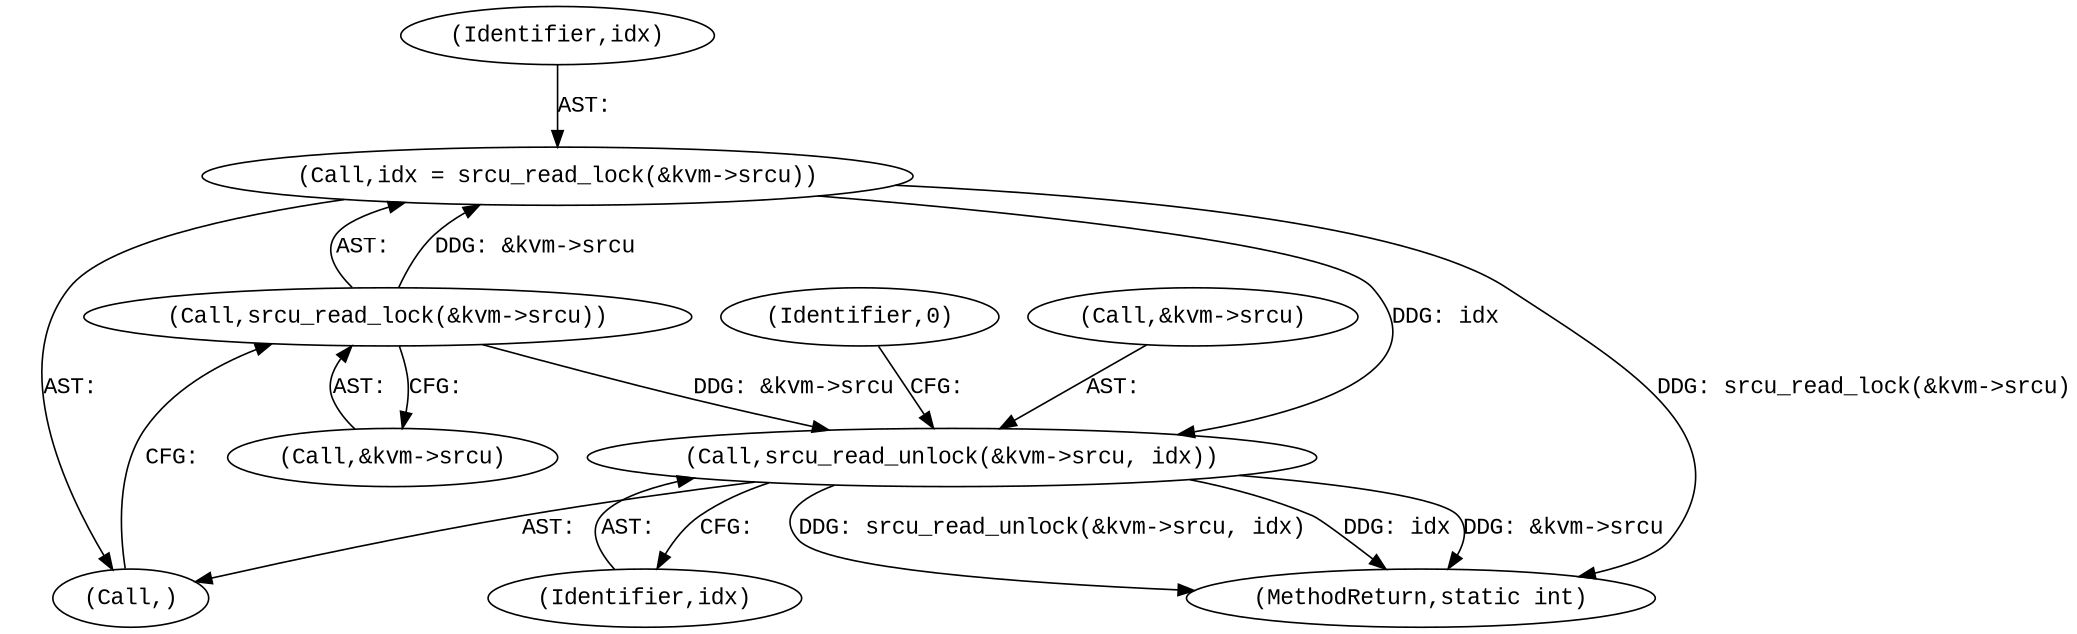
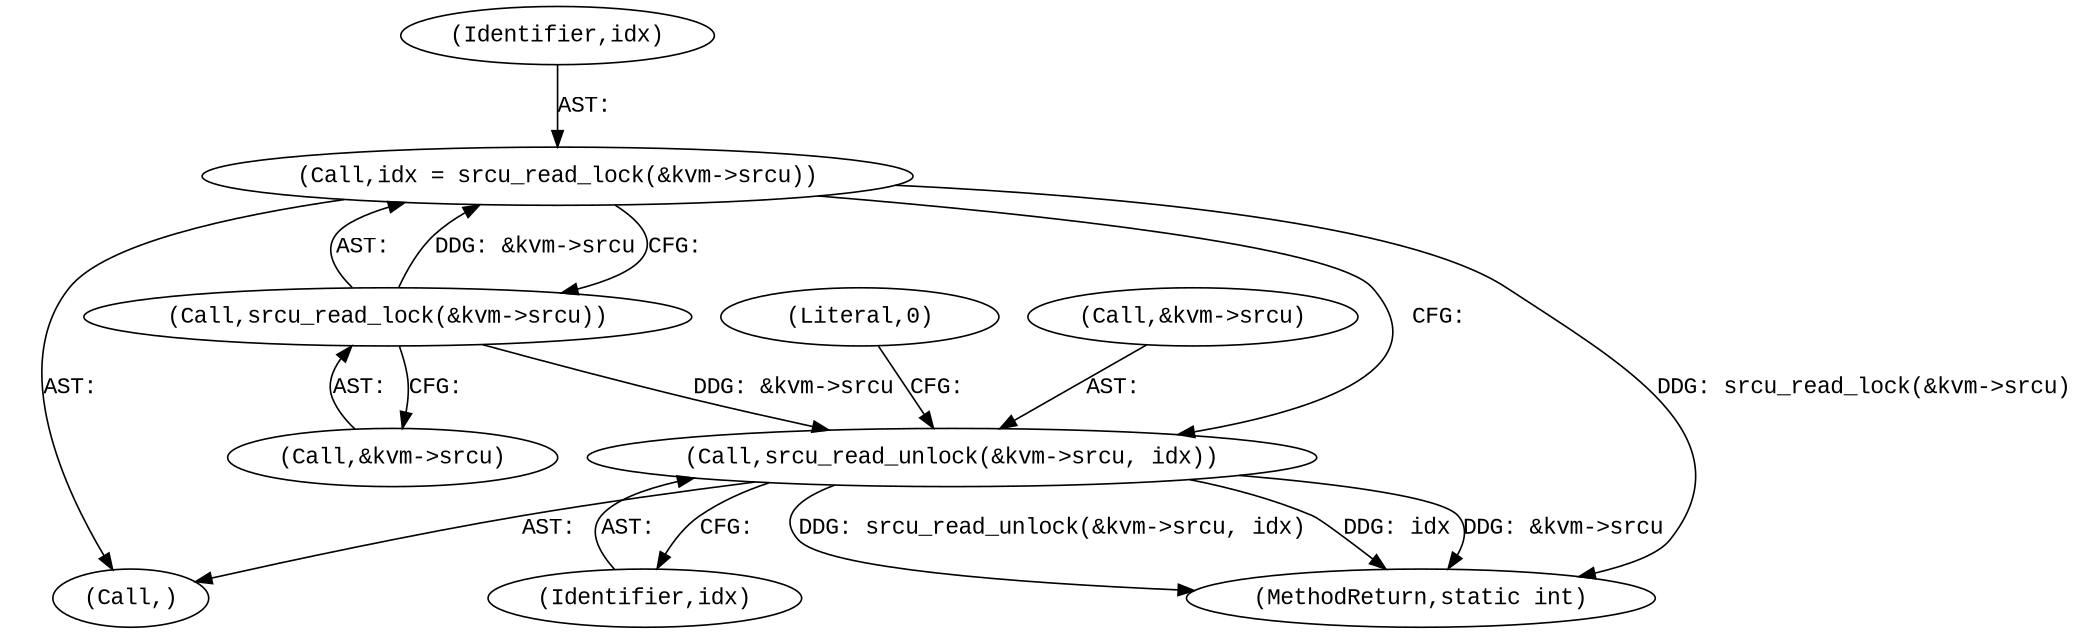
(860, 317) -> (860, 317)
(1446, 317) -> (1446, 317)
(144, 431) -> (640, 260)
